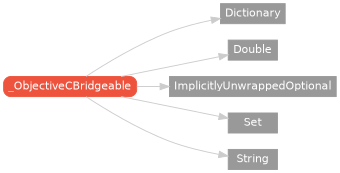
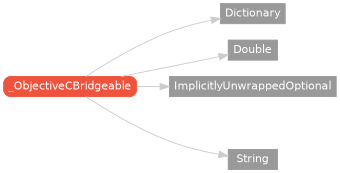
(253, 123) -> none
